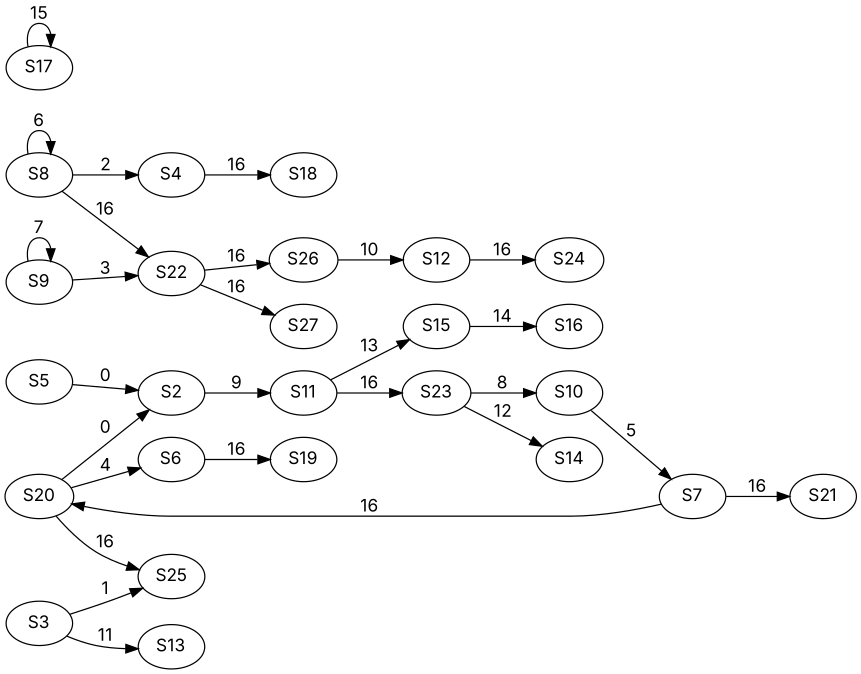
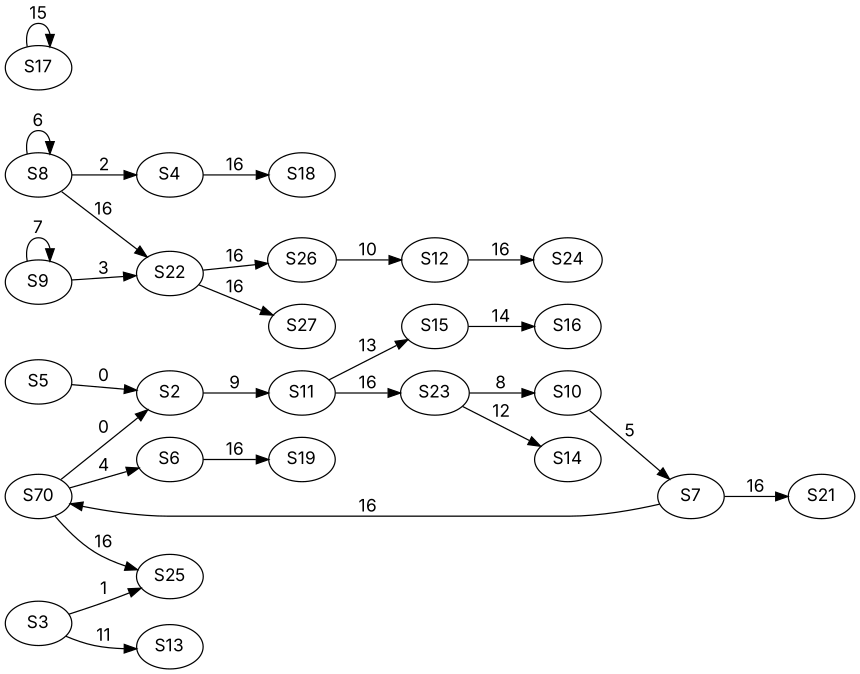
(39, 496) -> (39, 496)
